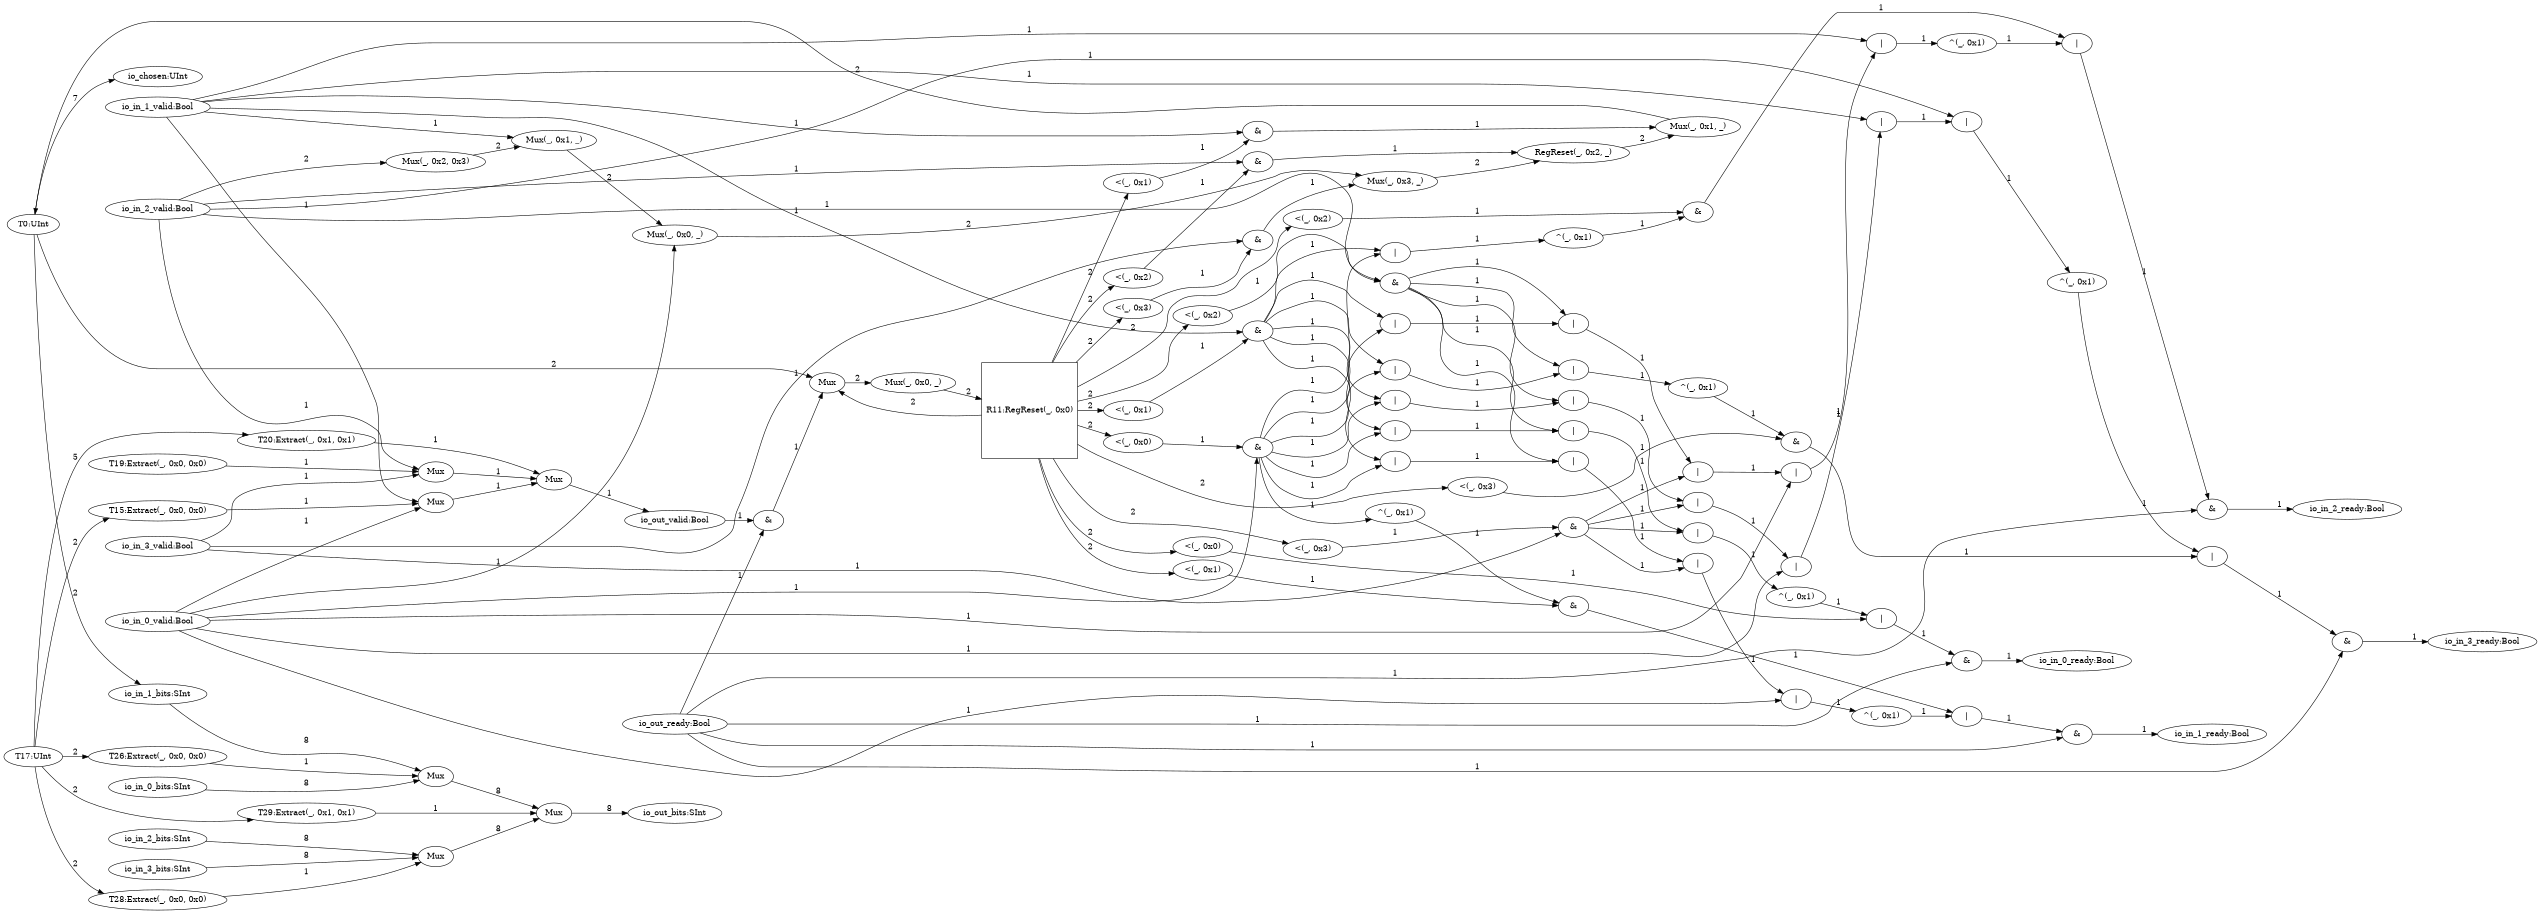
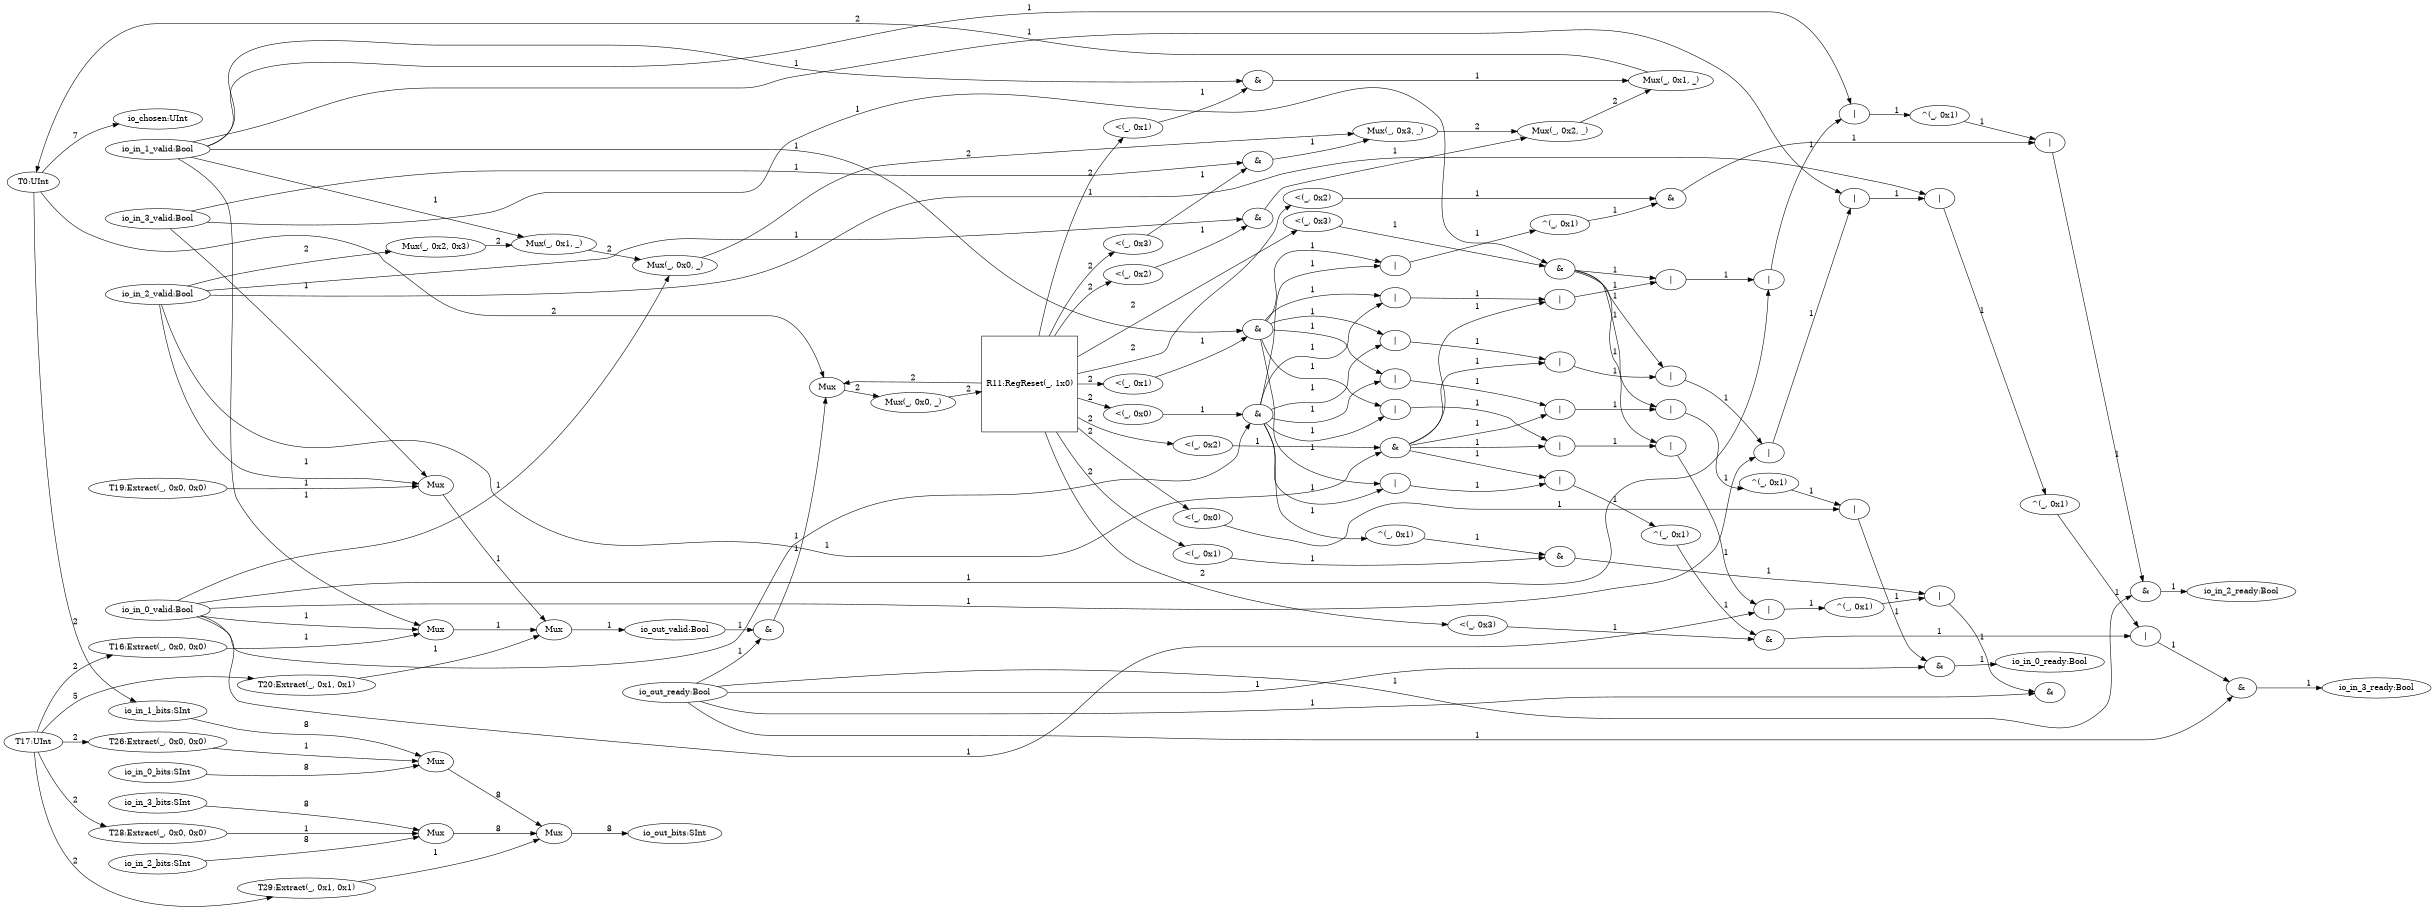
(1573, 153) -> (1560, 131)
(1030, 411) -> (1030, 384)
(158, 511) -> (158, 647)
(2212, 734) -> none
